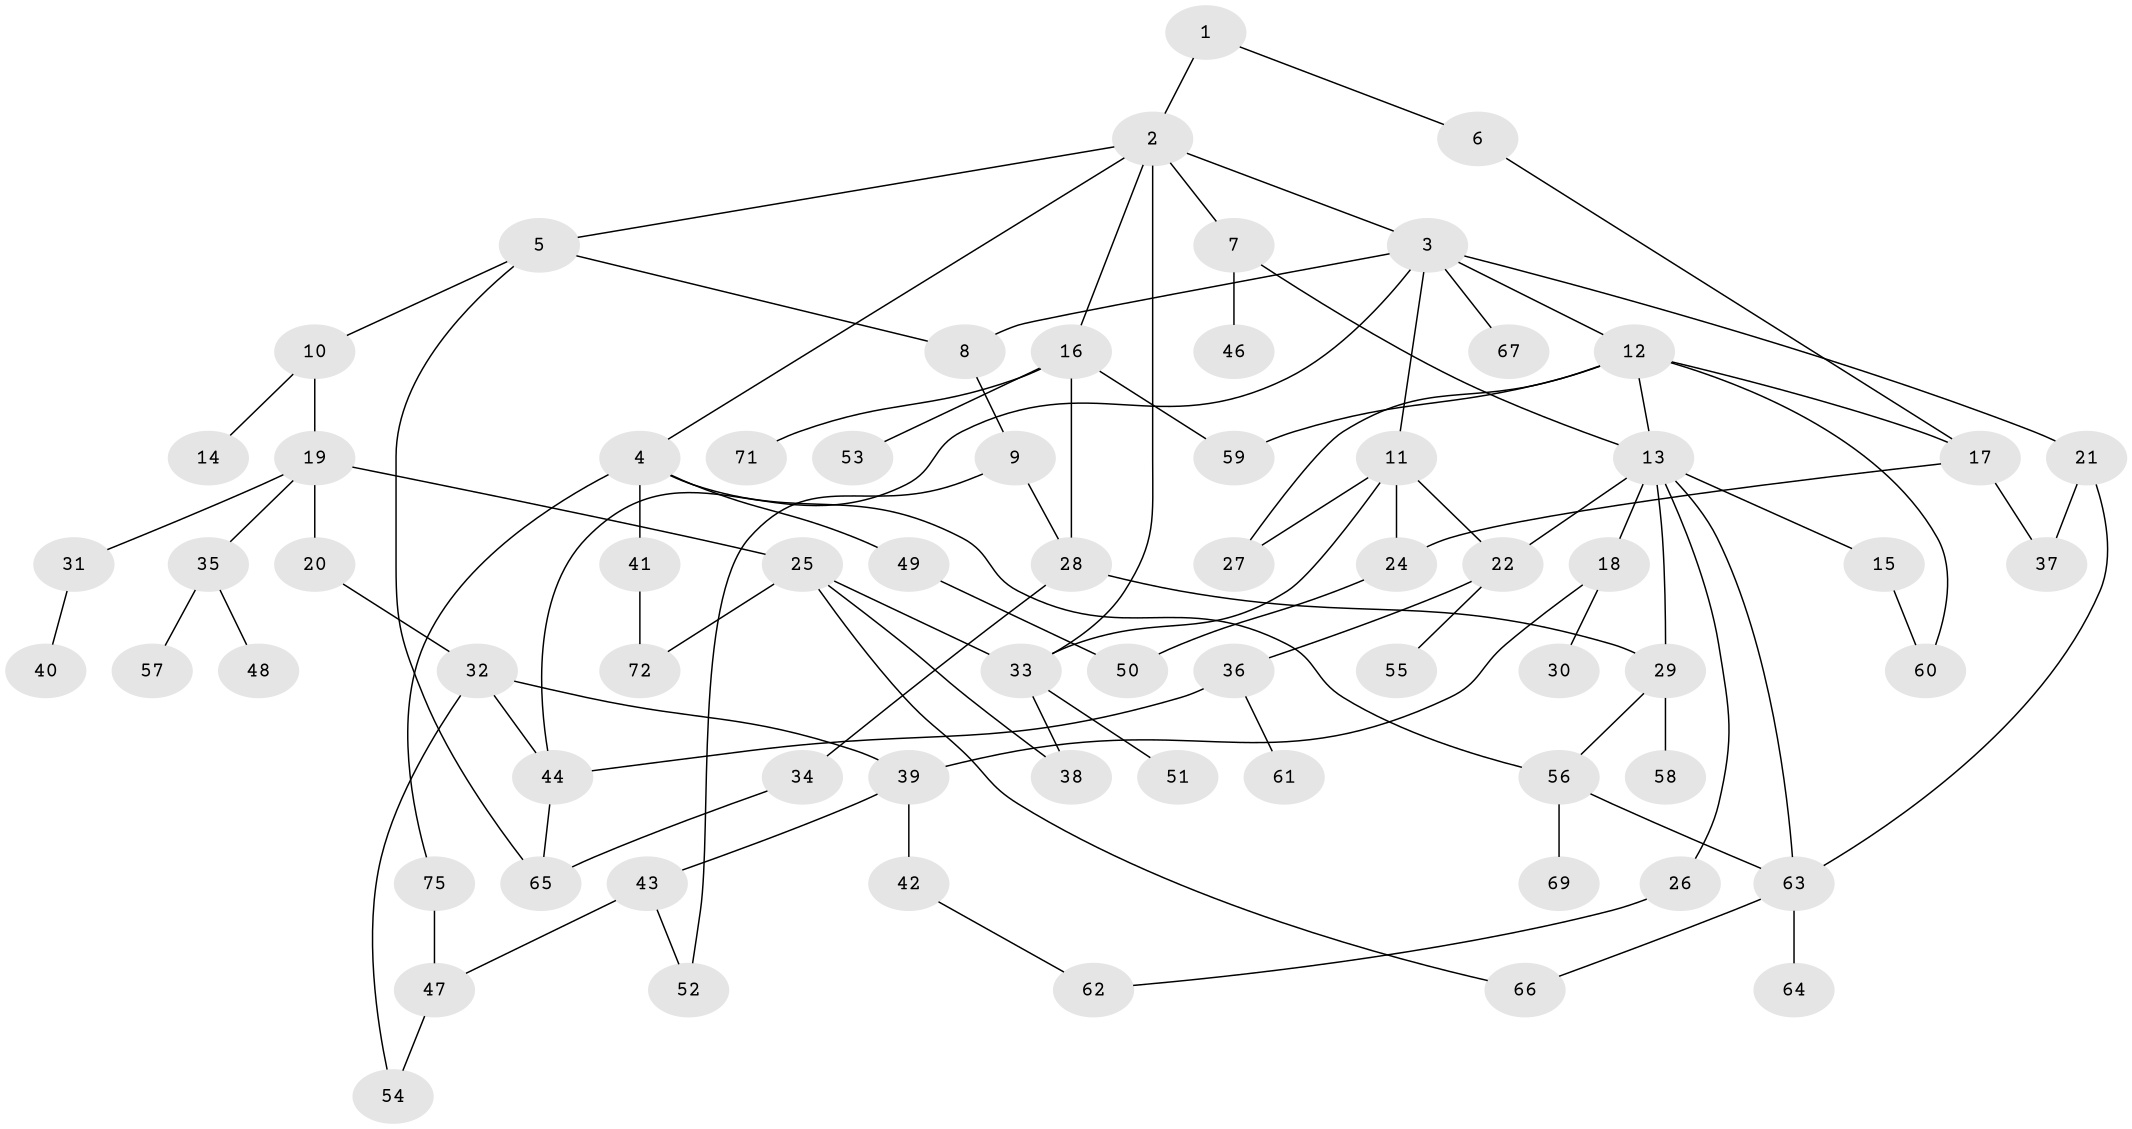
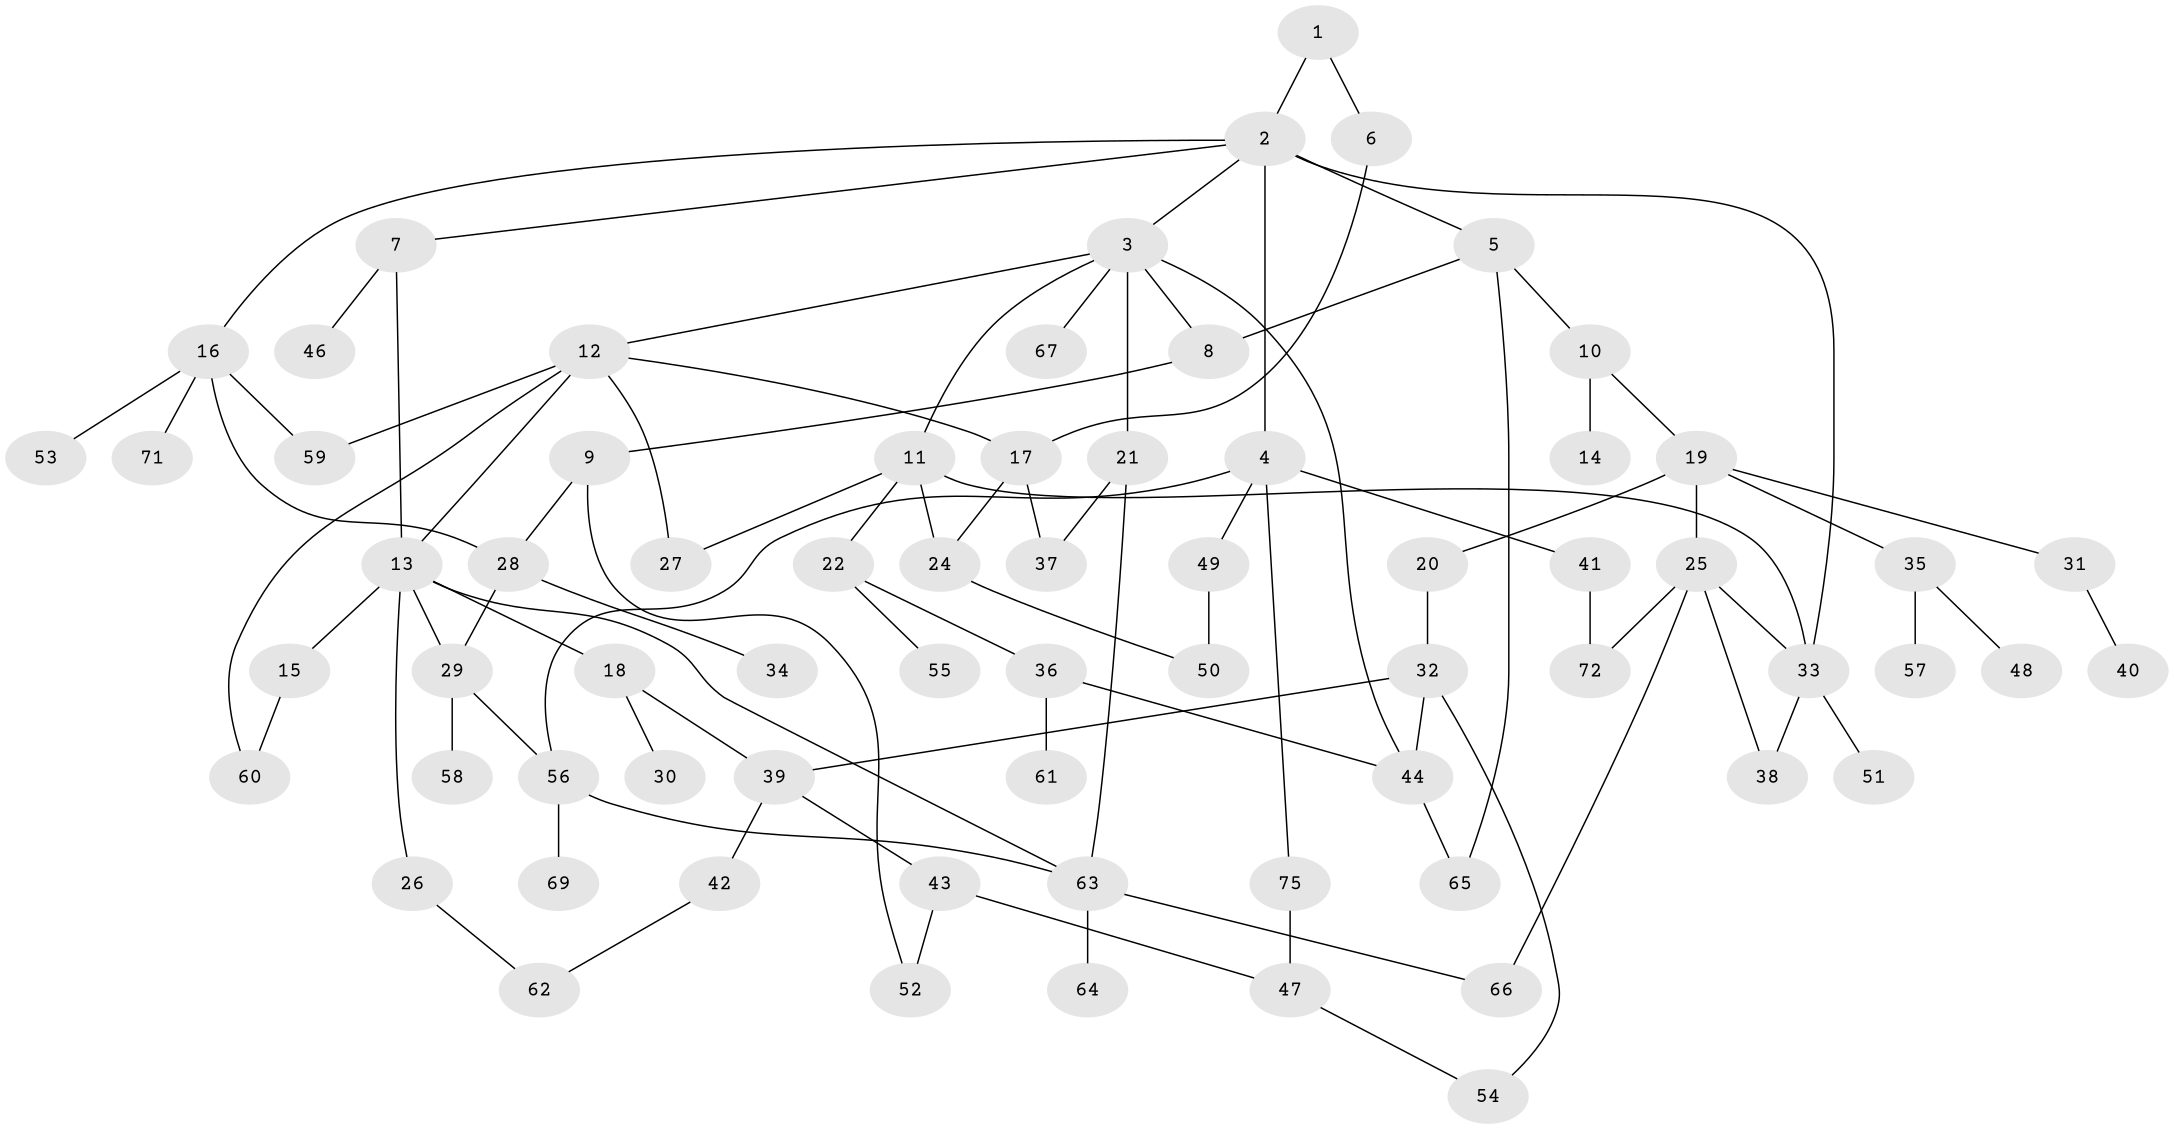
(1595, 500) -> none
(669, 827) -> none
